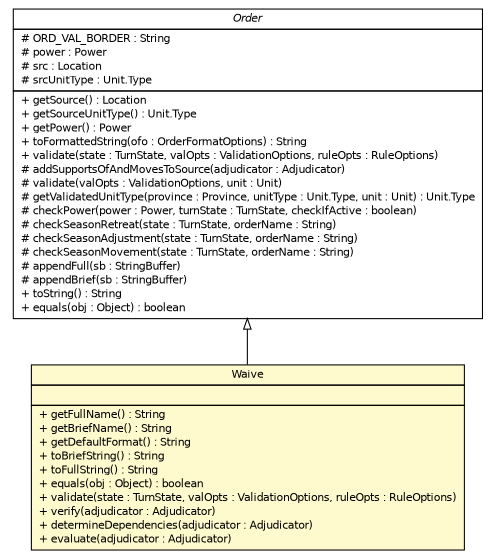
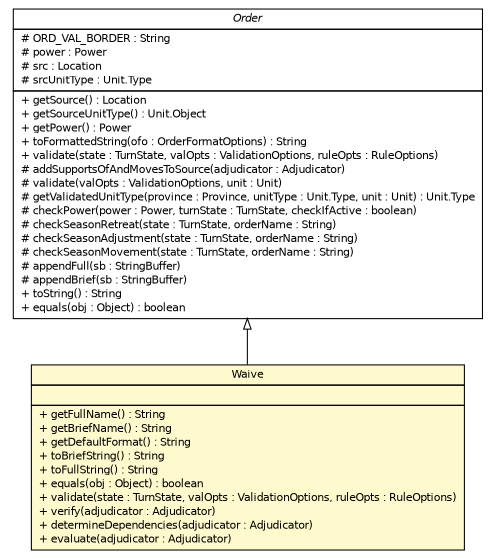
(109, 114) -> (114, 114)
